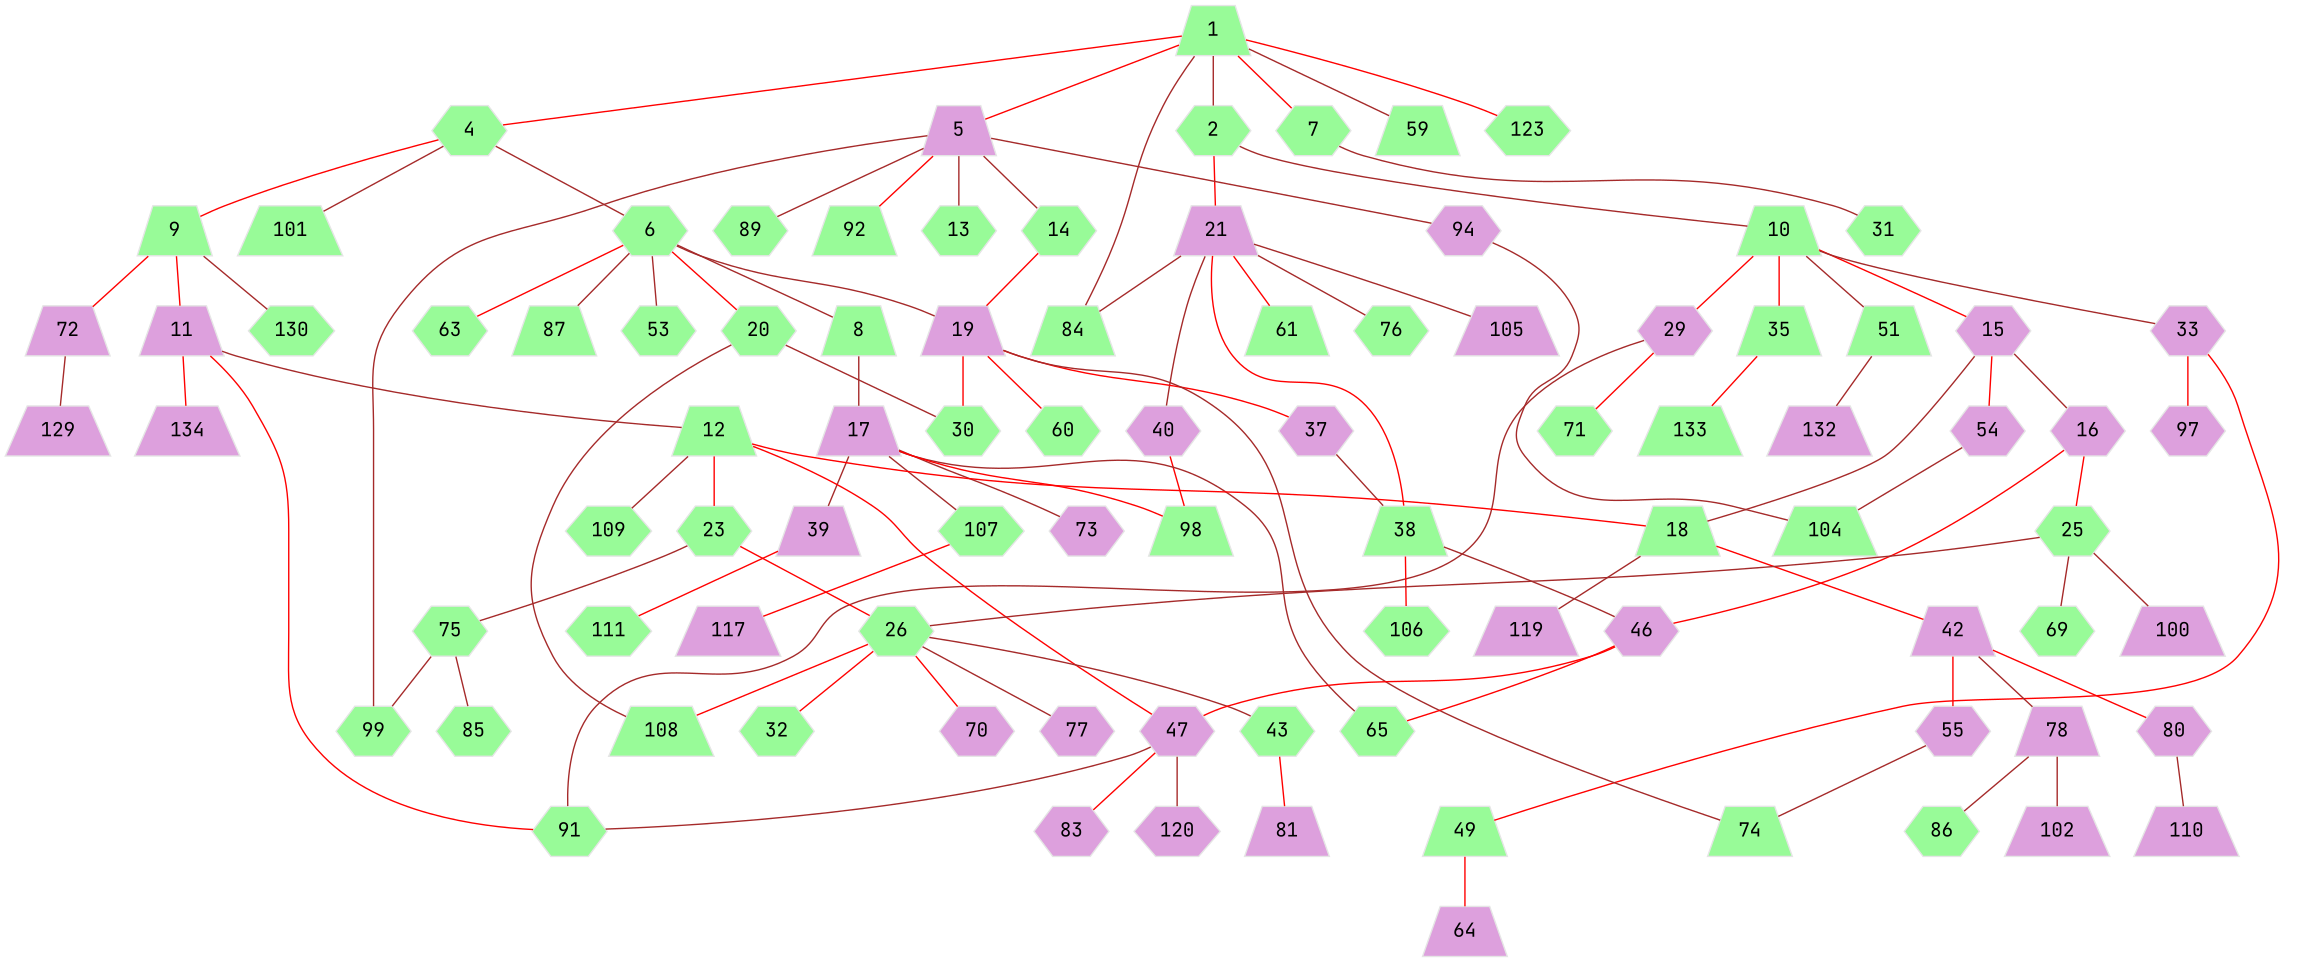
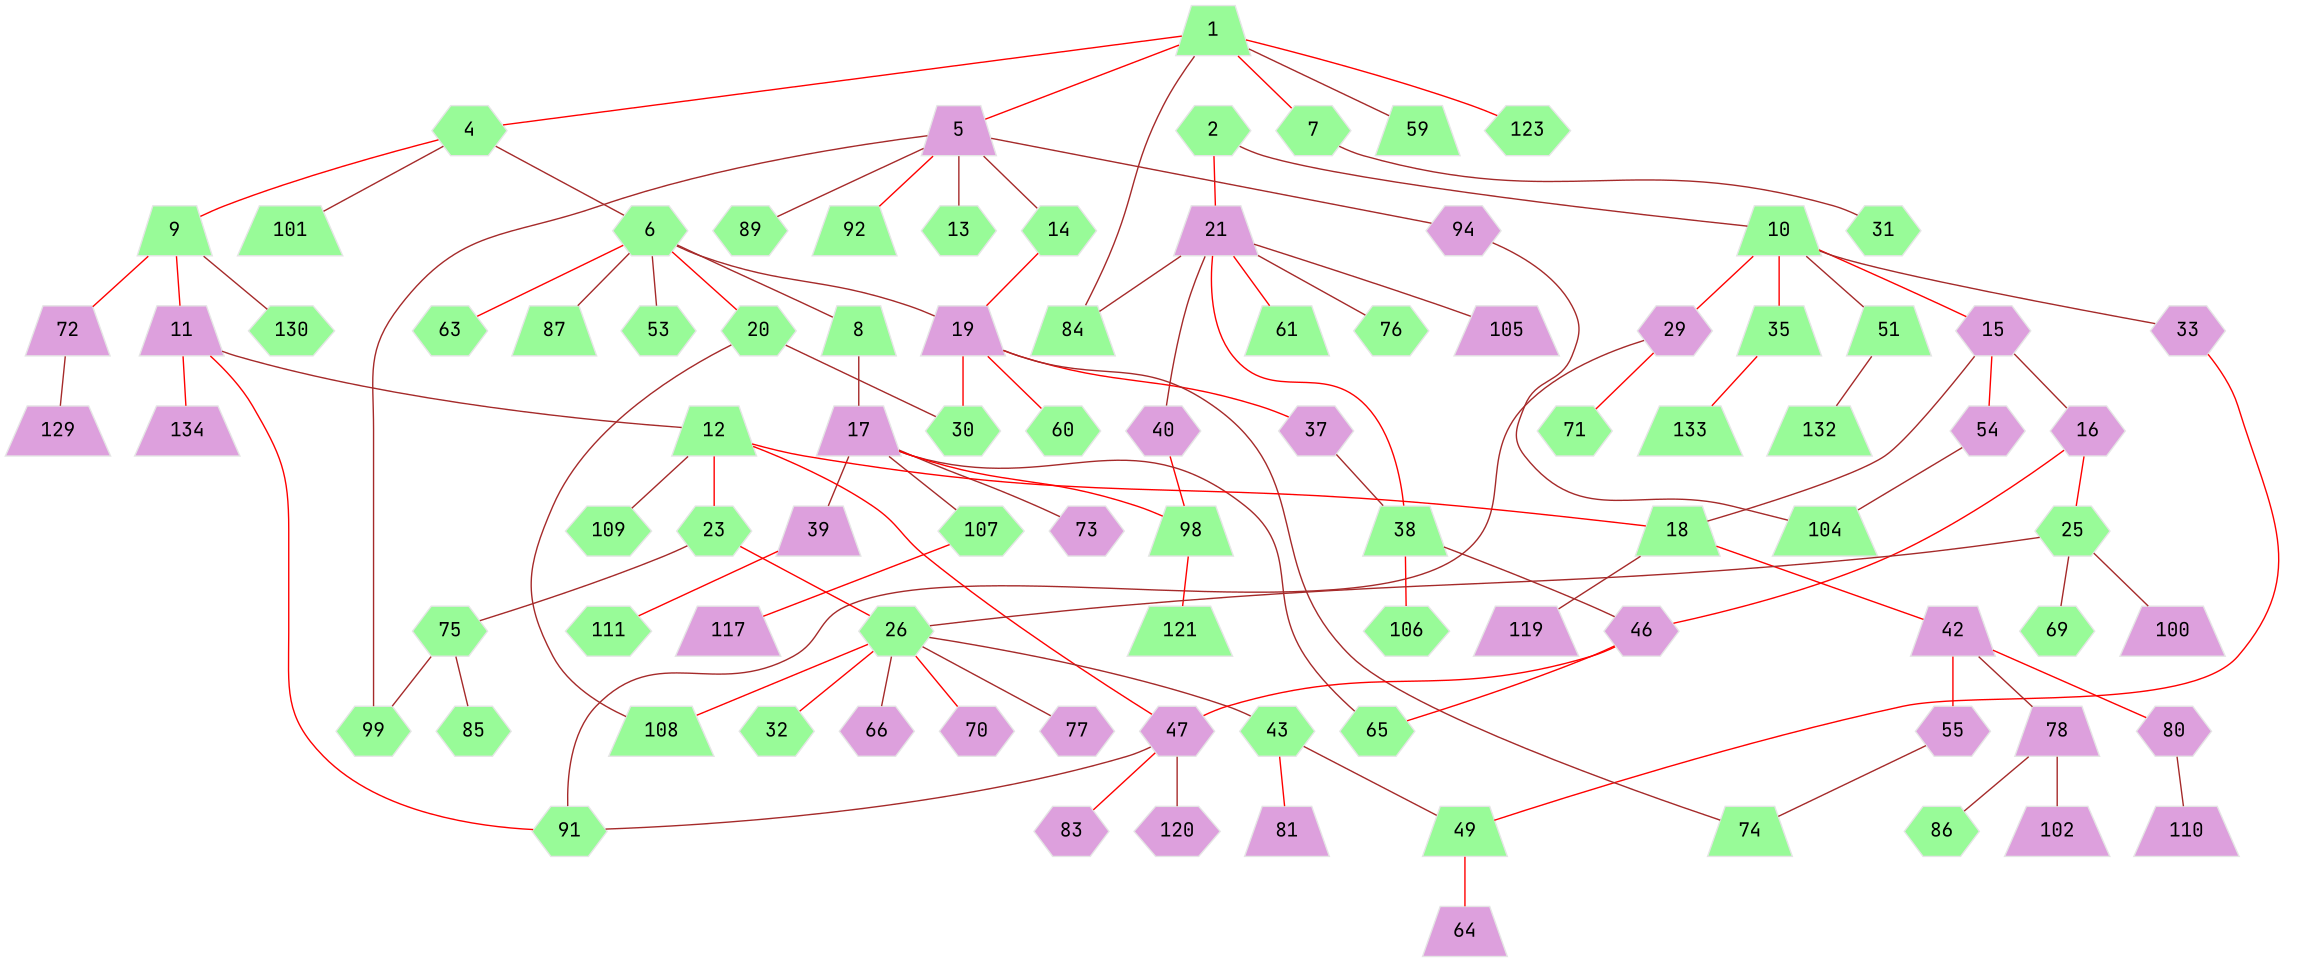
(1213, 81) -> none
(1819, 431) -> (1819, 431)
(2188, 431) -> none
none -> (1180, 631)
none -> (877, 731)
none -> (1370, 781)
